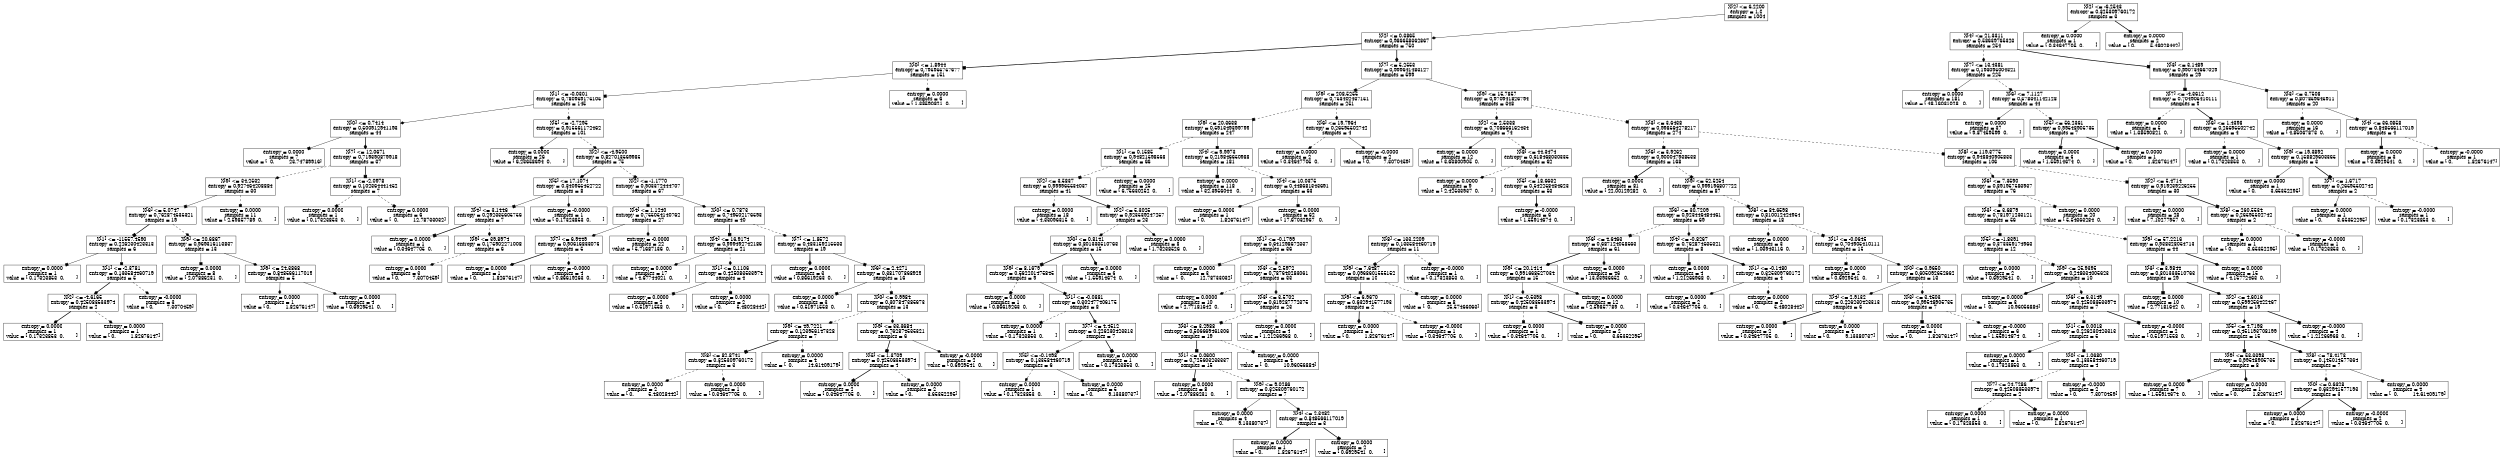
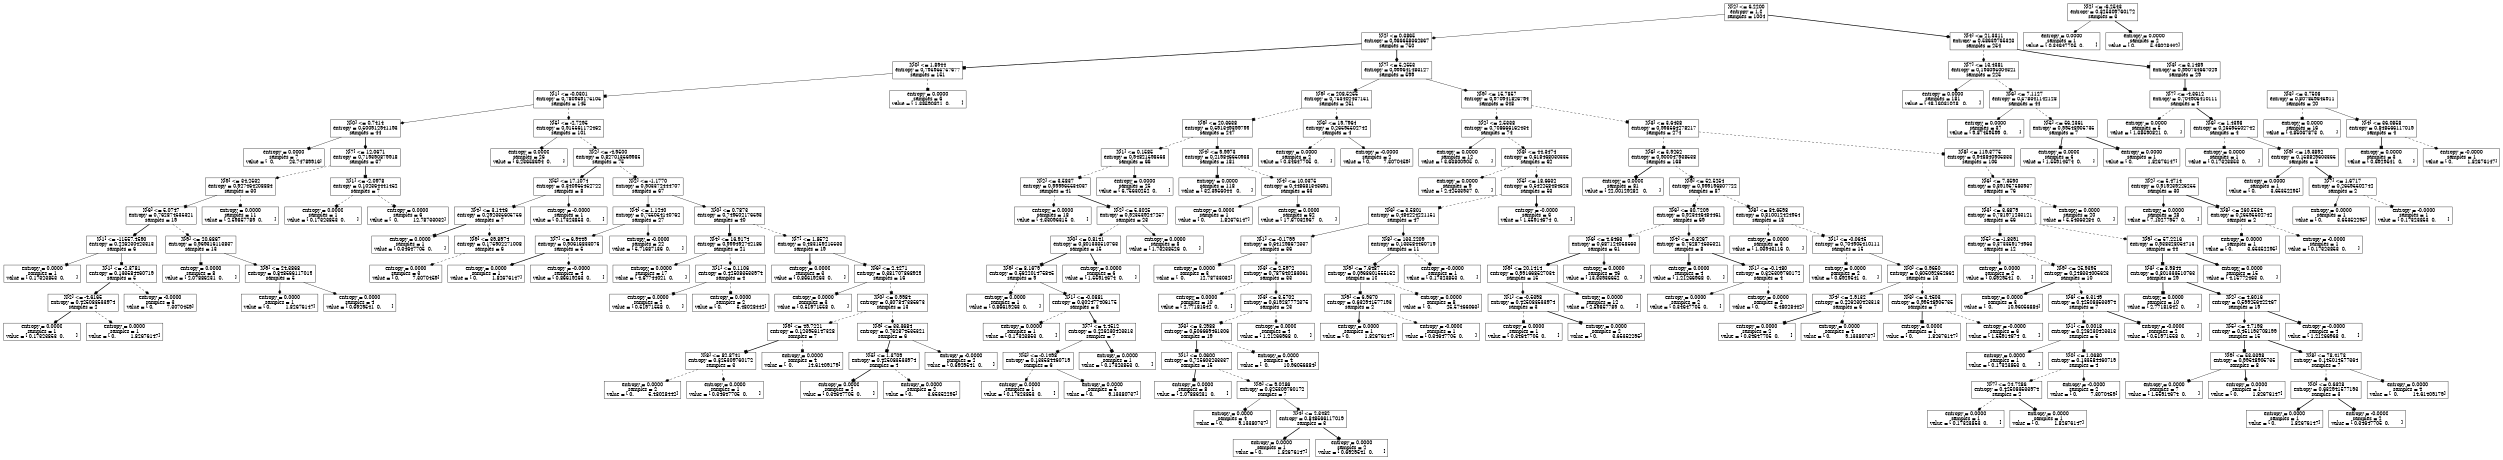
none -> (1857, 26)
(2242, 84) -> none
(2070, 174) -> none
none -> (1403, 216)
(143, 229) -> (143, 229)
